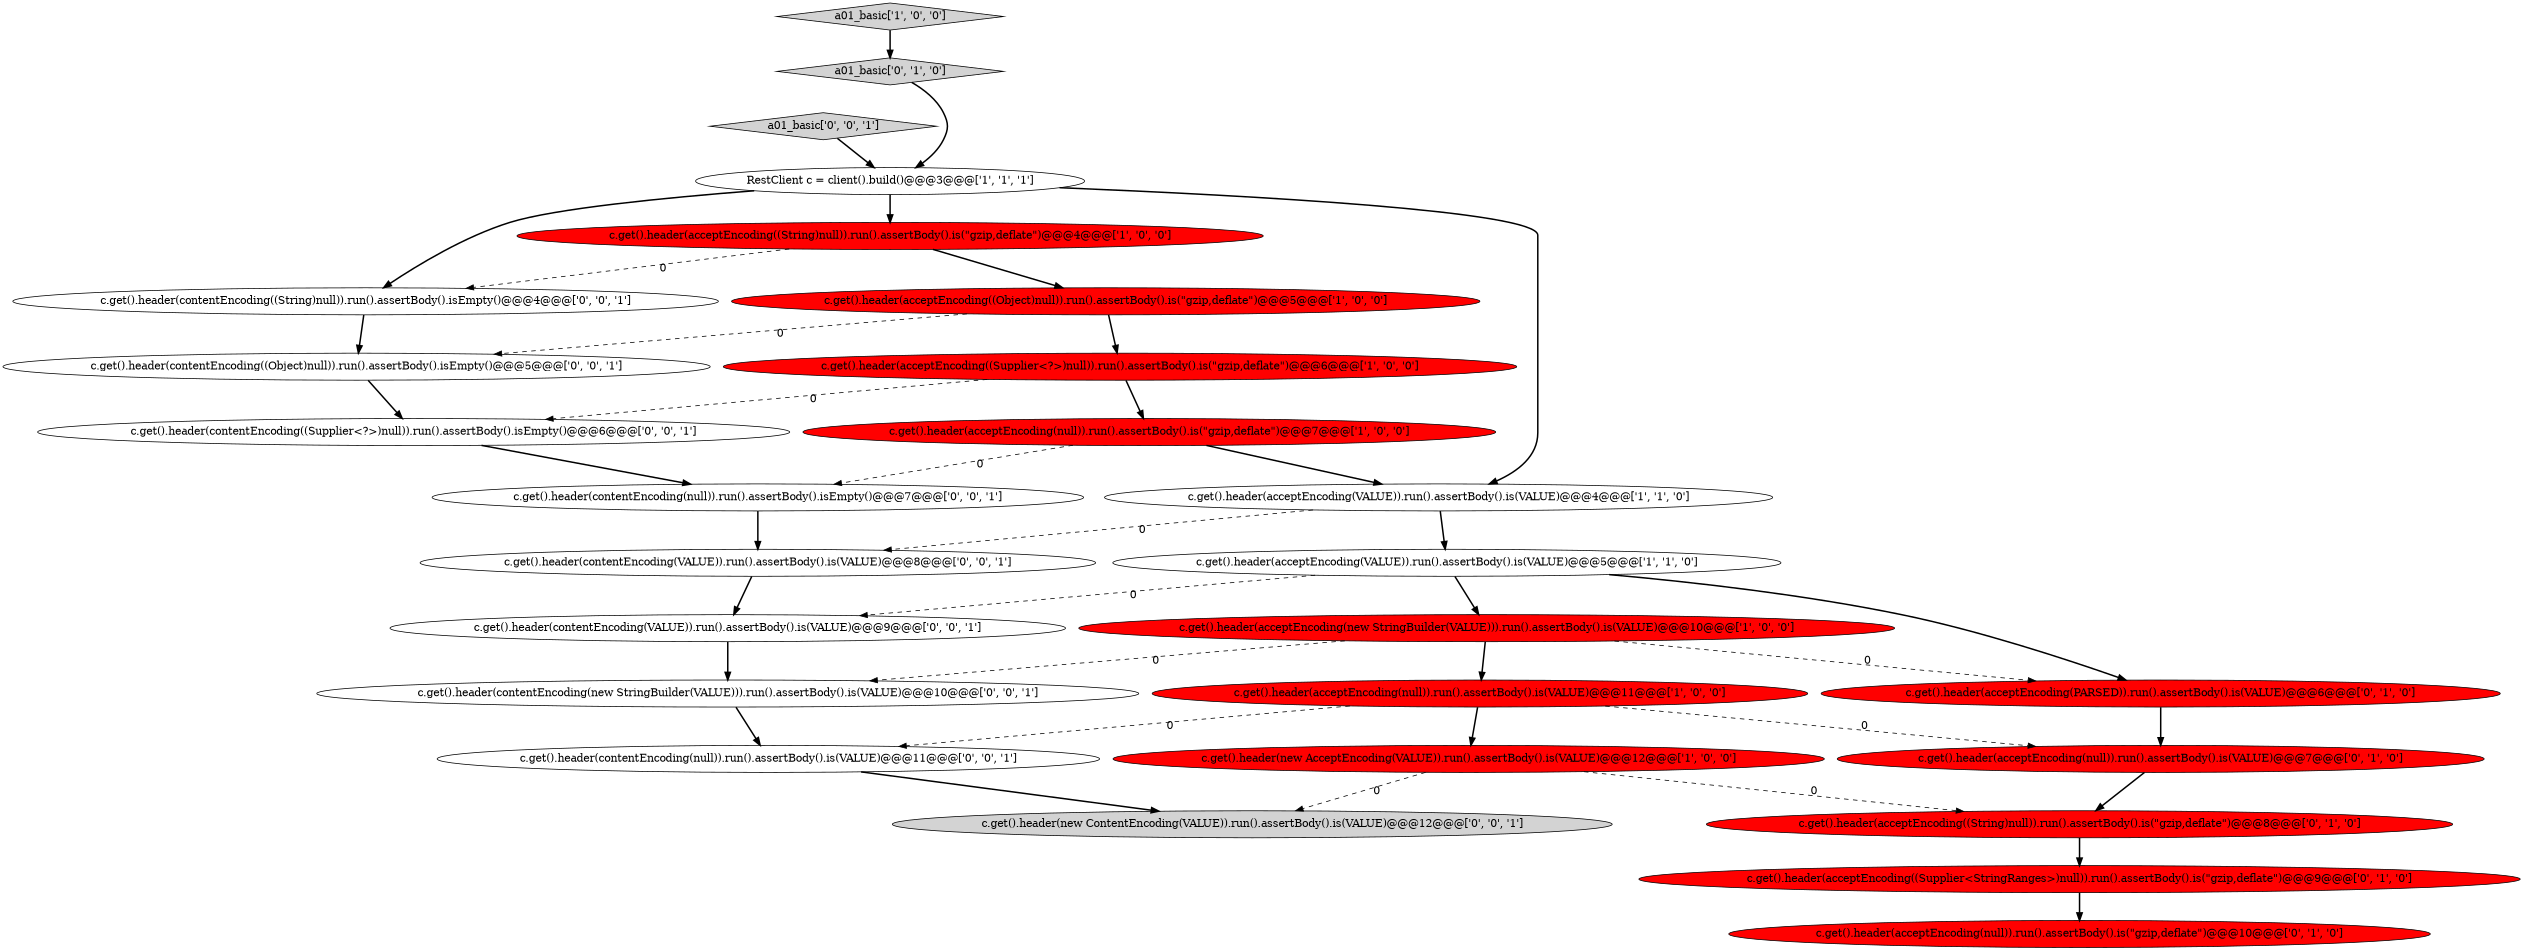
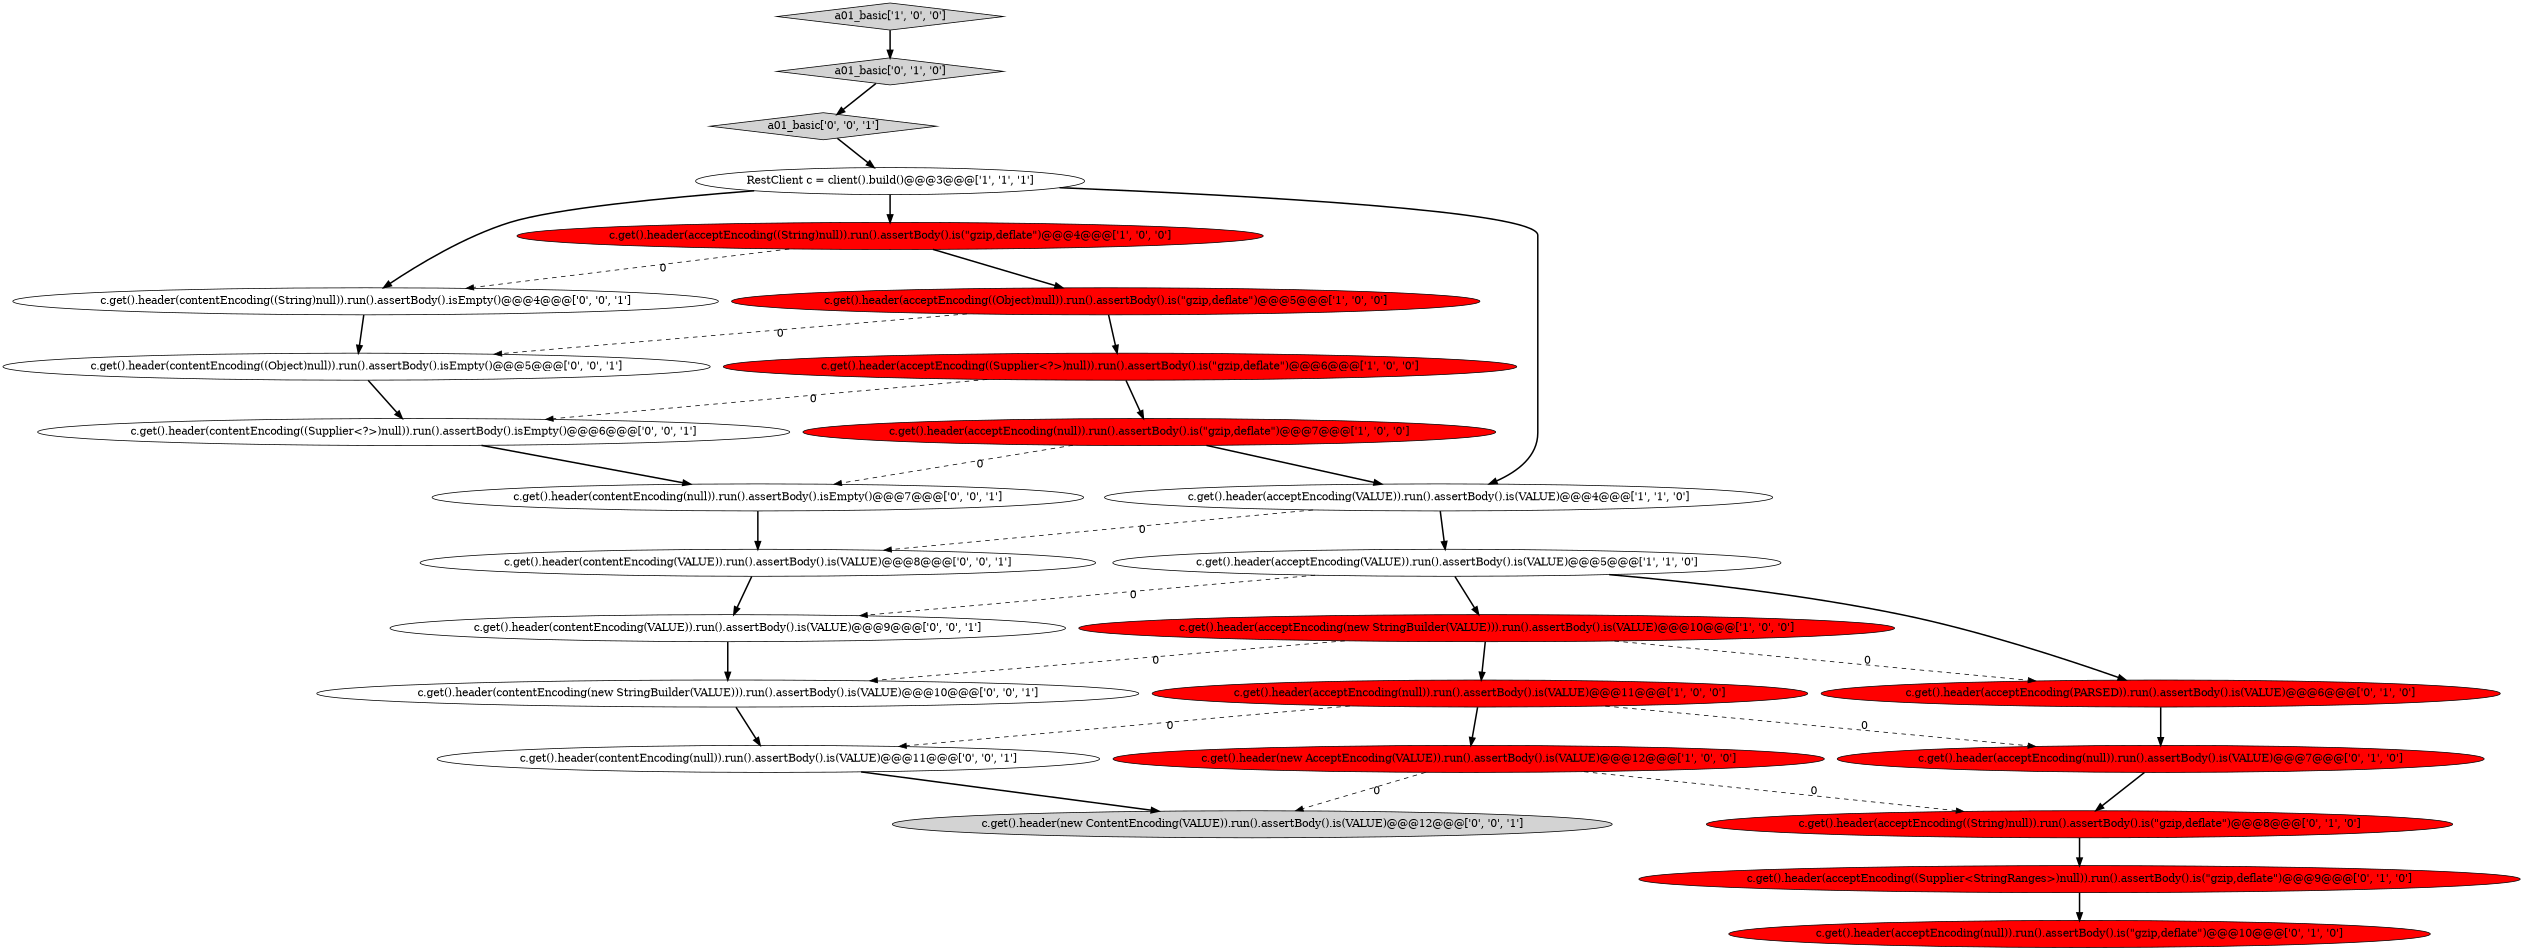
(946, 120) -> (859, 97)
